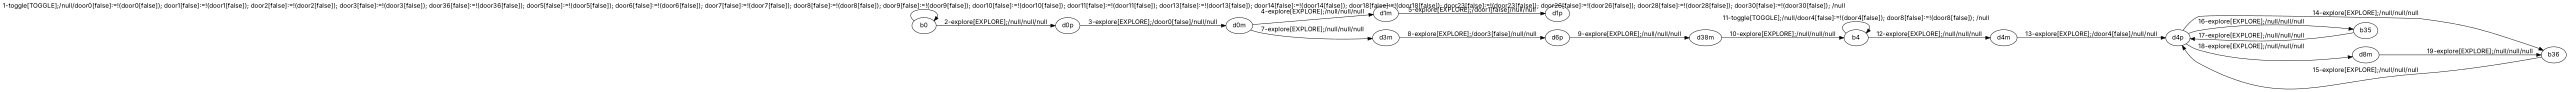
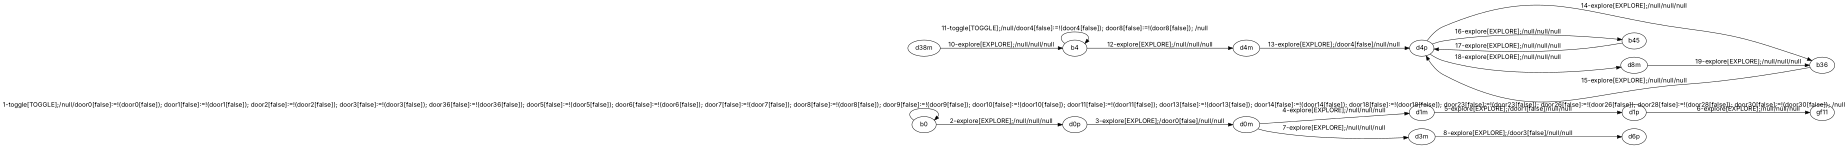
(2366, 31) -> (1634, 41)
(1627, 38) -> none
none -> (1822, 112)
